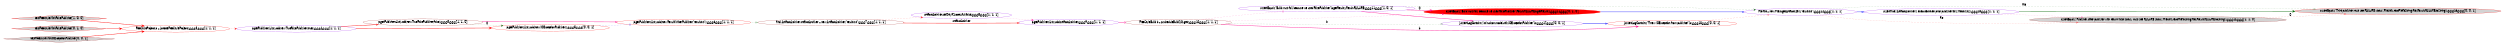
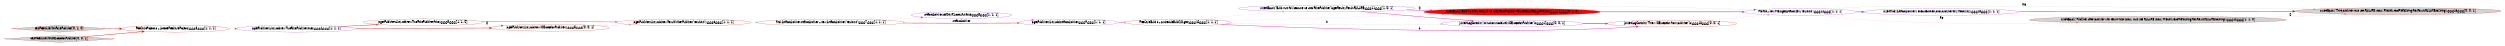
(59, 19) -> none
